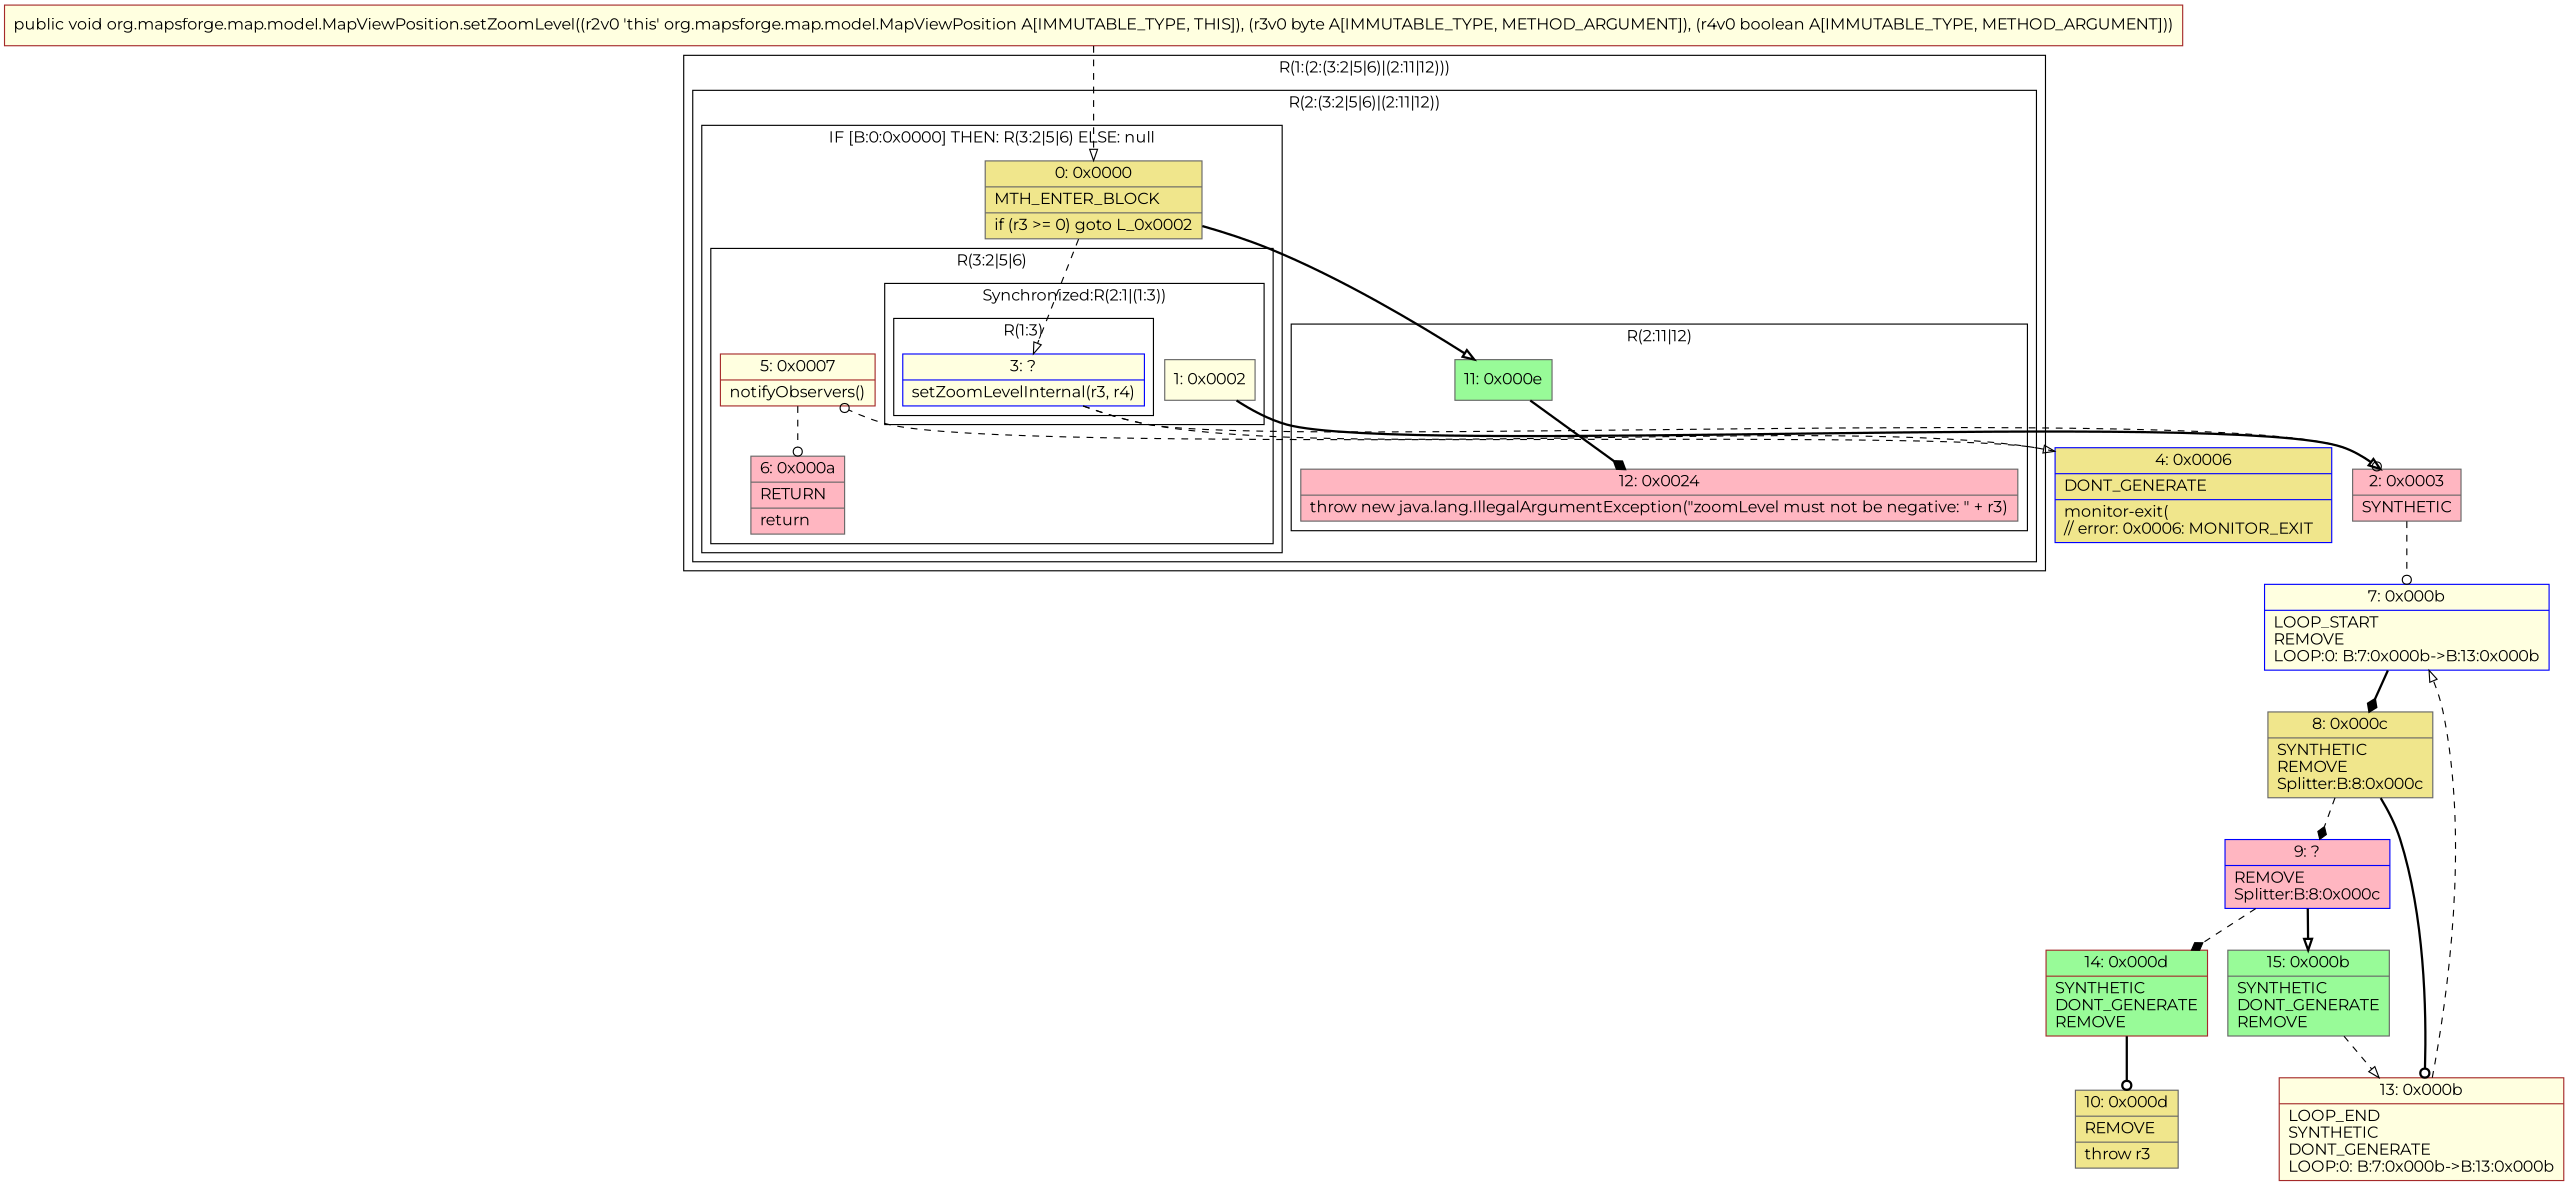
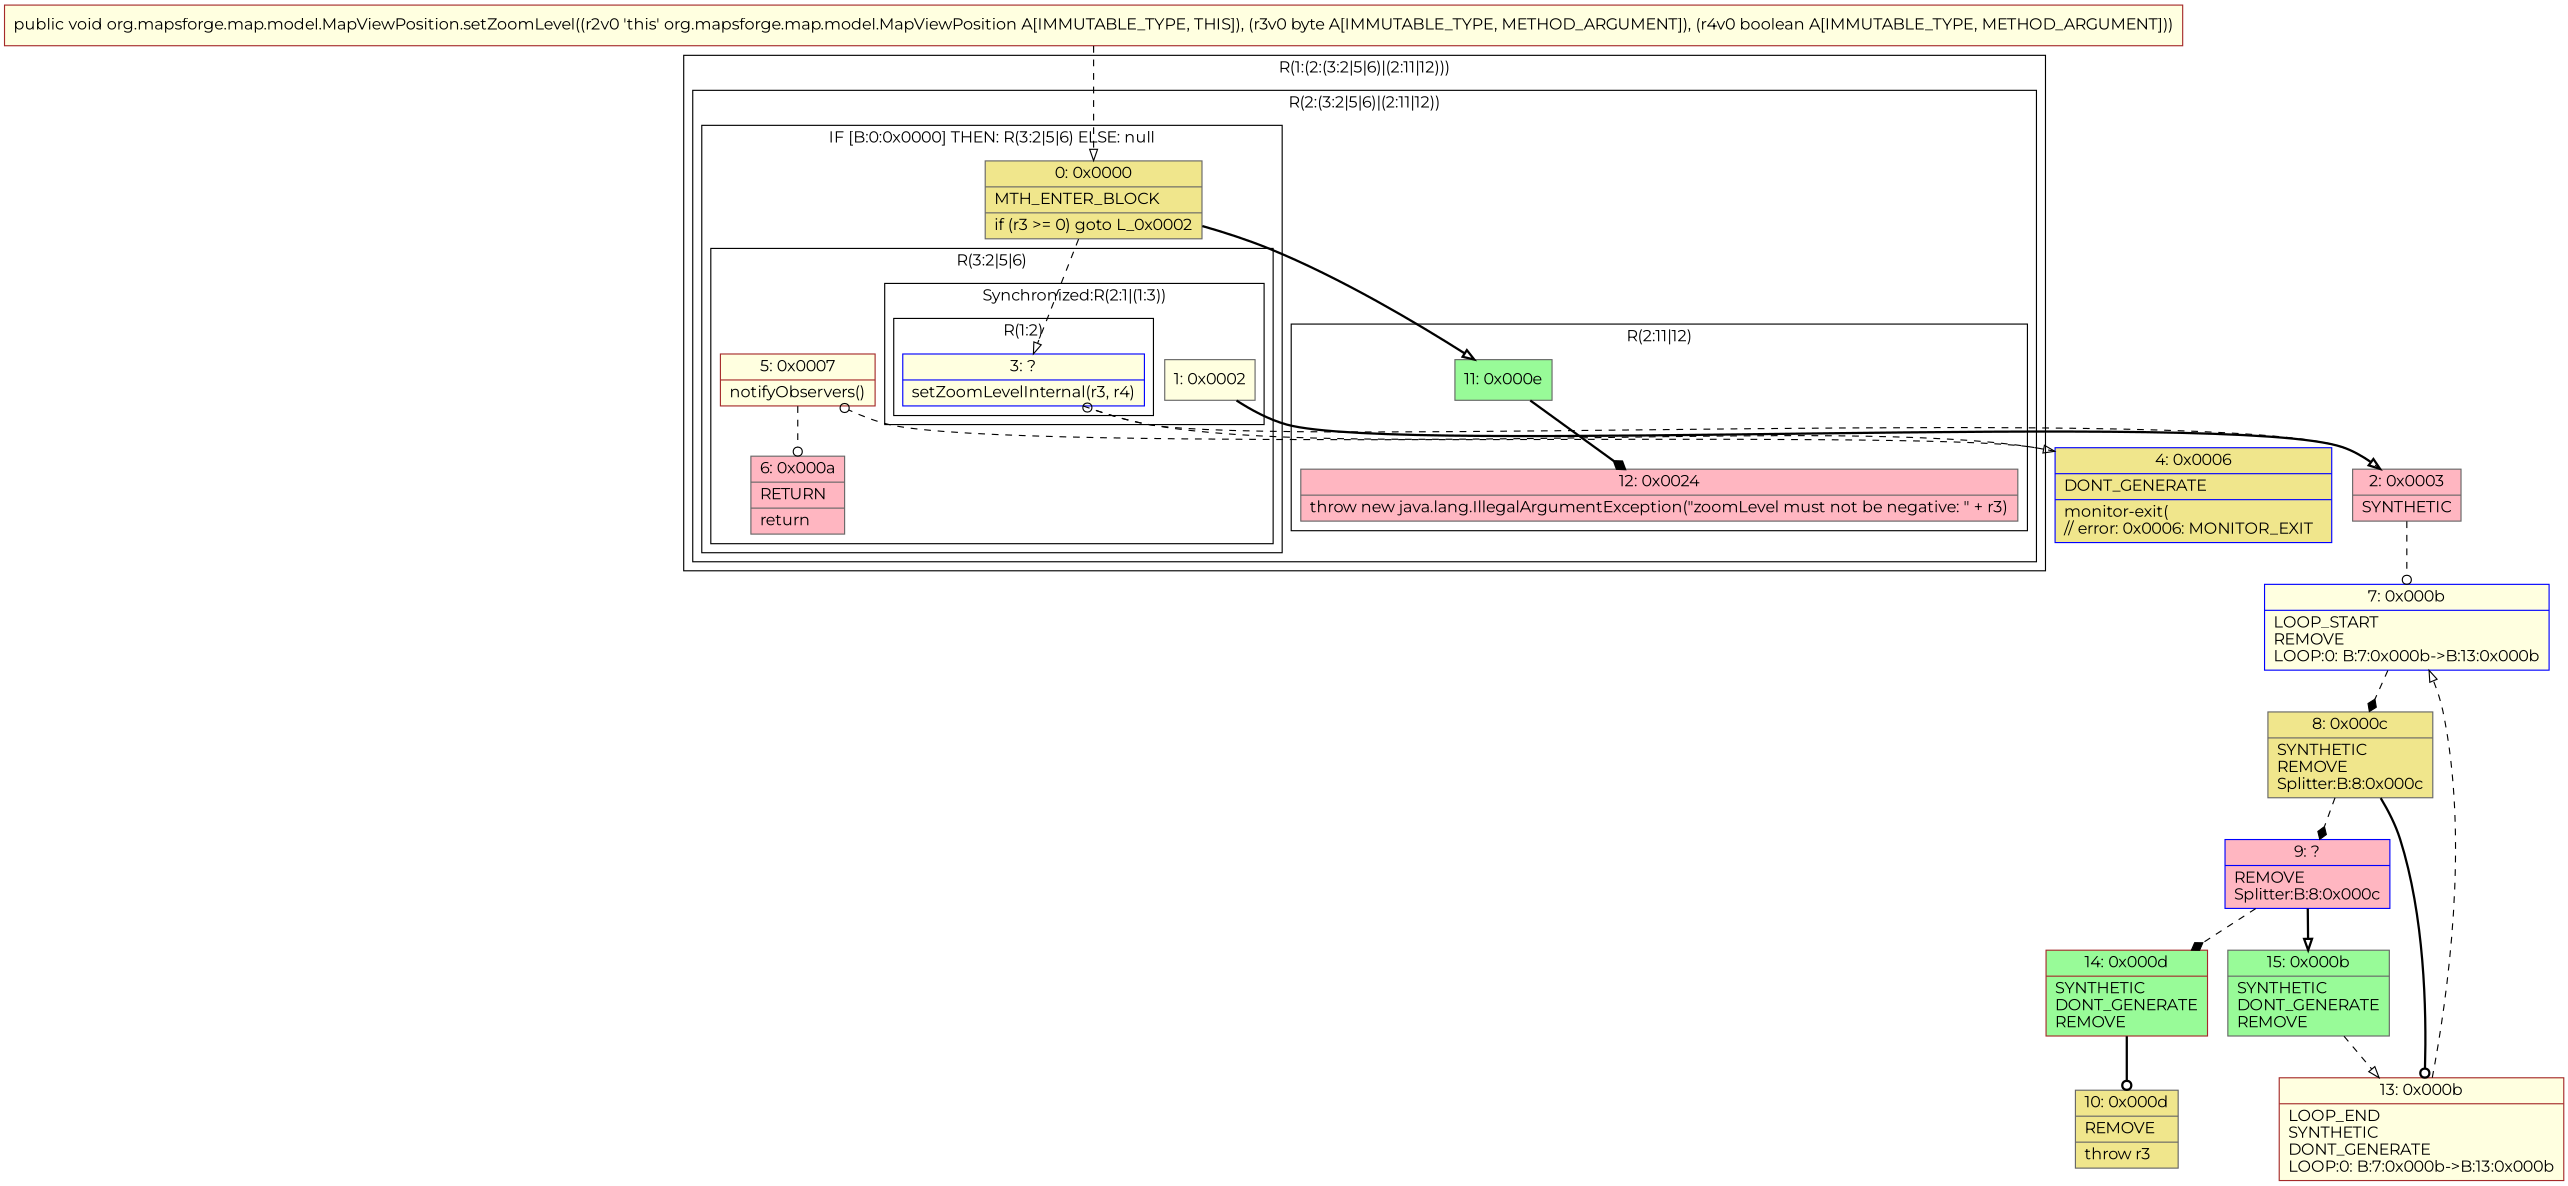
(1024, 331) -> (1024, 331)
(1729, 429) -> (1739, 429)
(2381, 685) -> (2381, 685)
